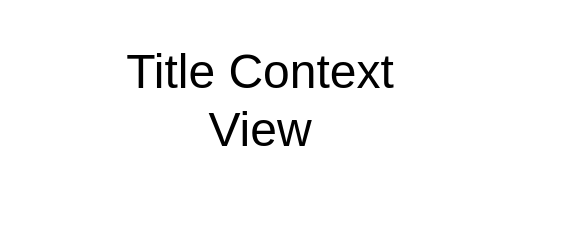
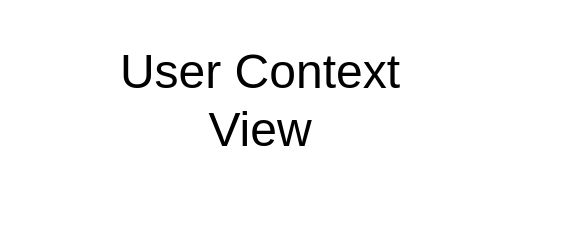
(261, 101) -> (261, 101)
